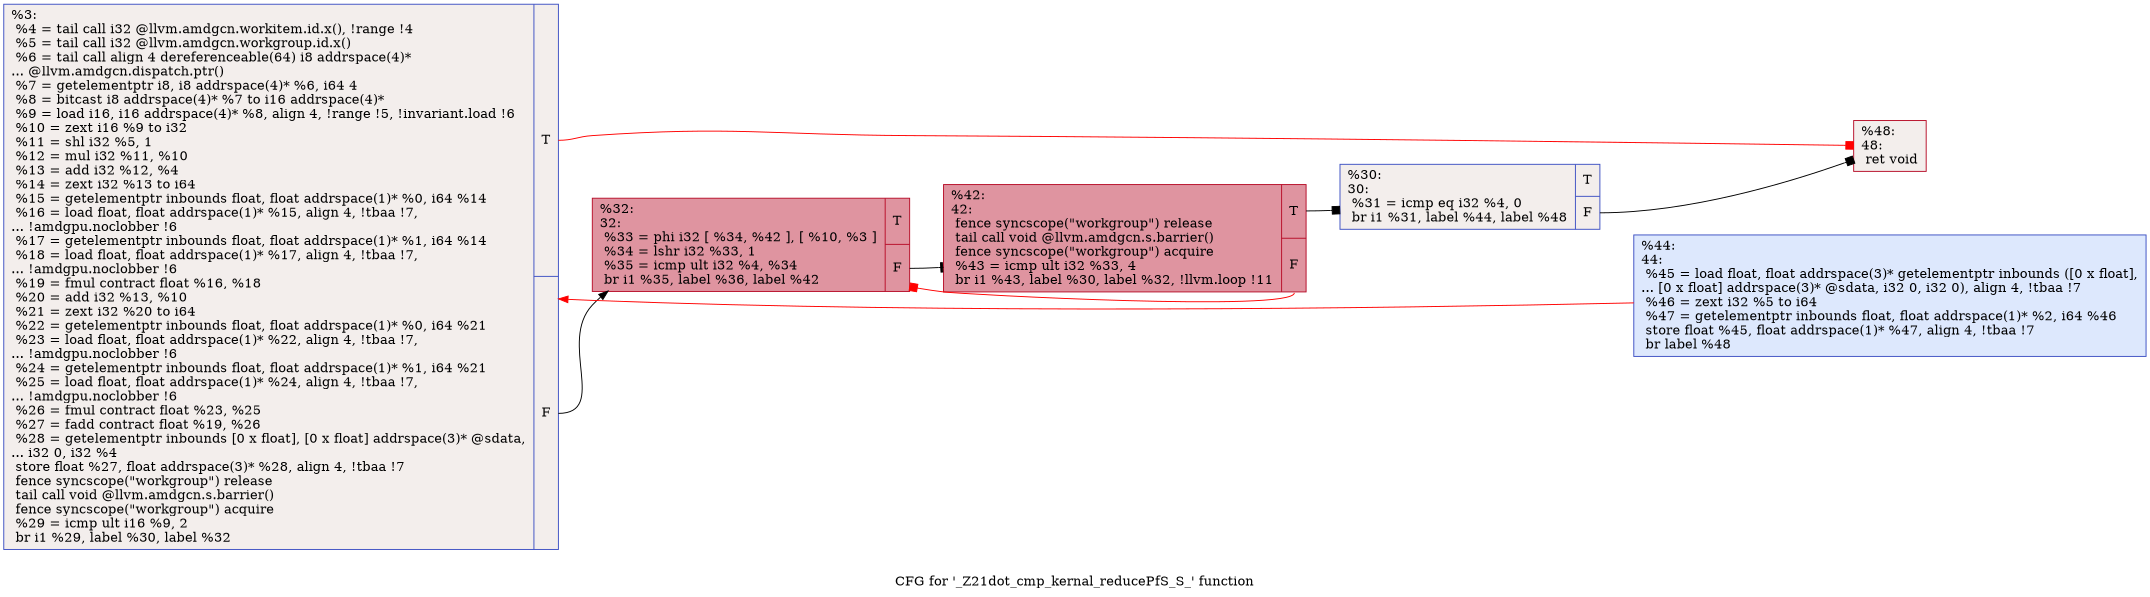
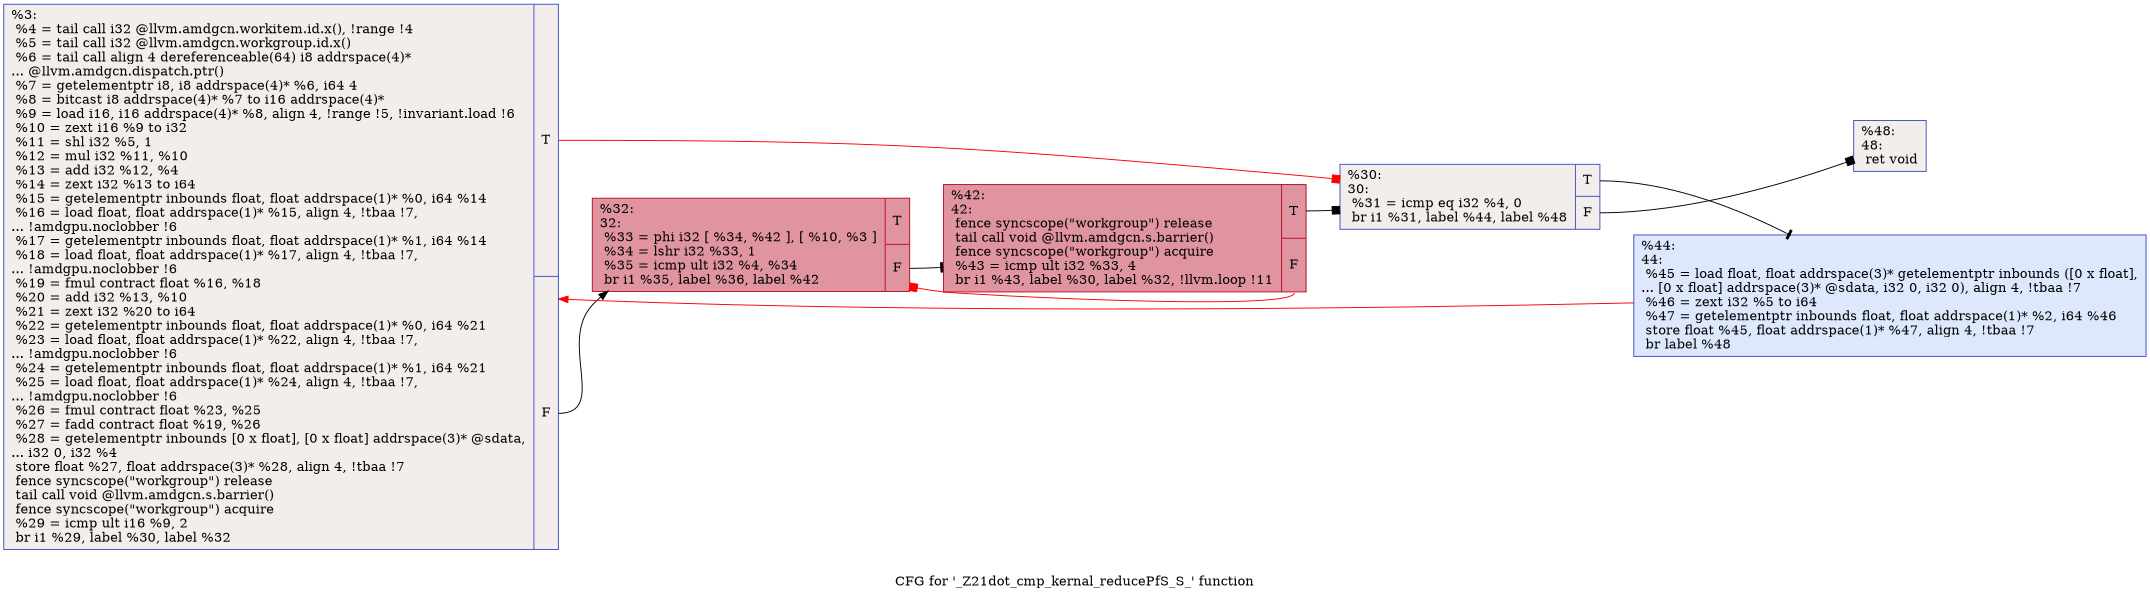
(1201, 138) -> (945, 148)
(1890, 146) -> (1890, 146)
none -> (1696, 196)
